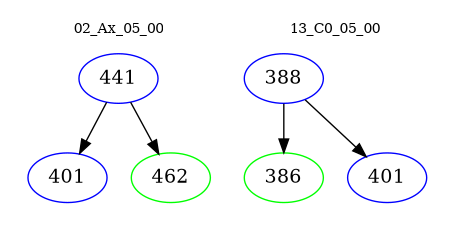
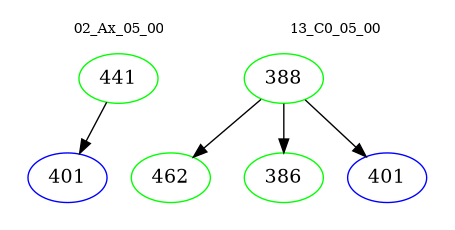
(118, 79) -> (118, 79)
(284, 79) -> (284, 79)
(141, 122) -> (242, 115)
